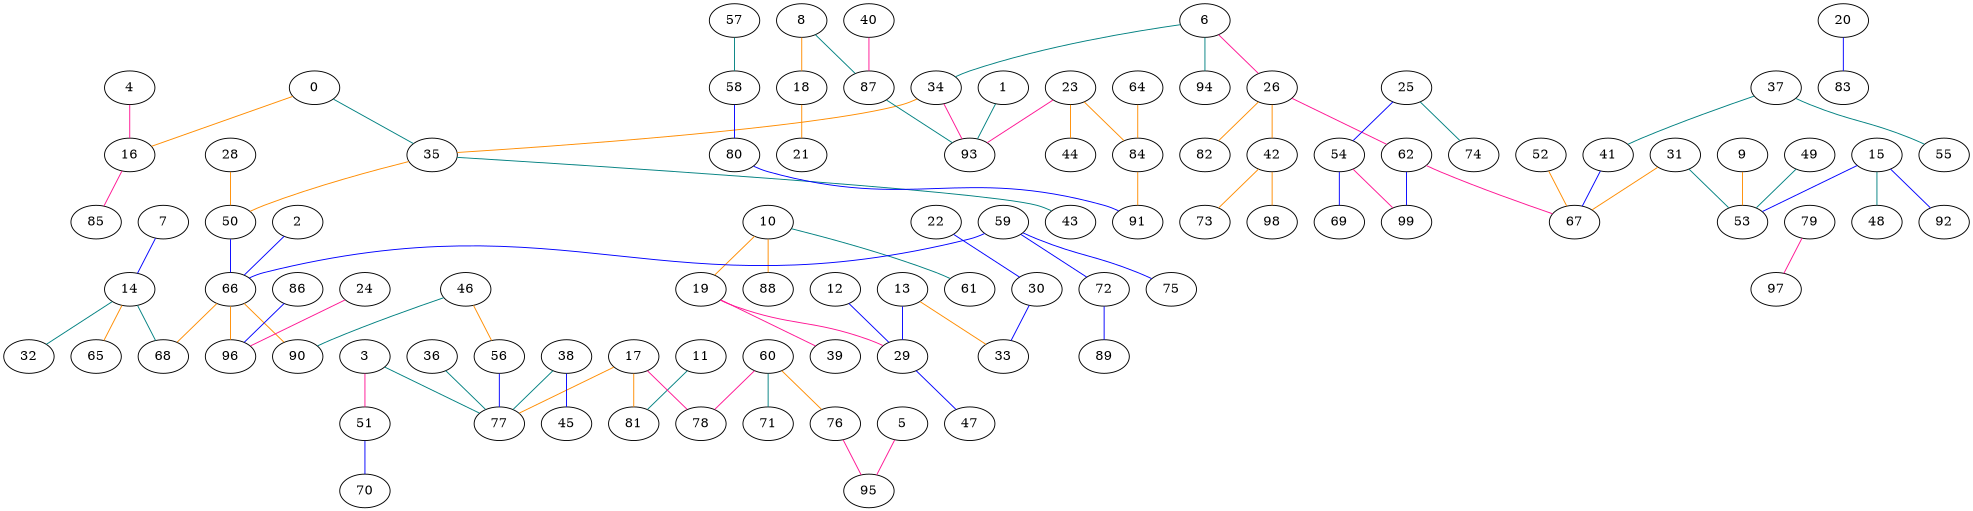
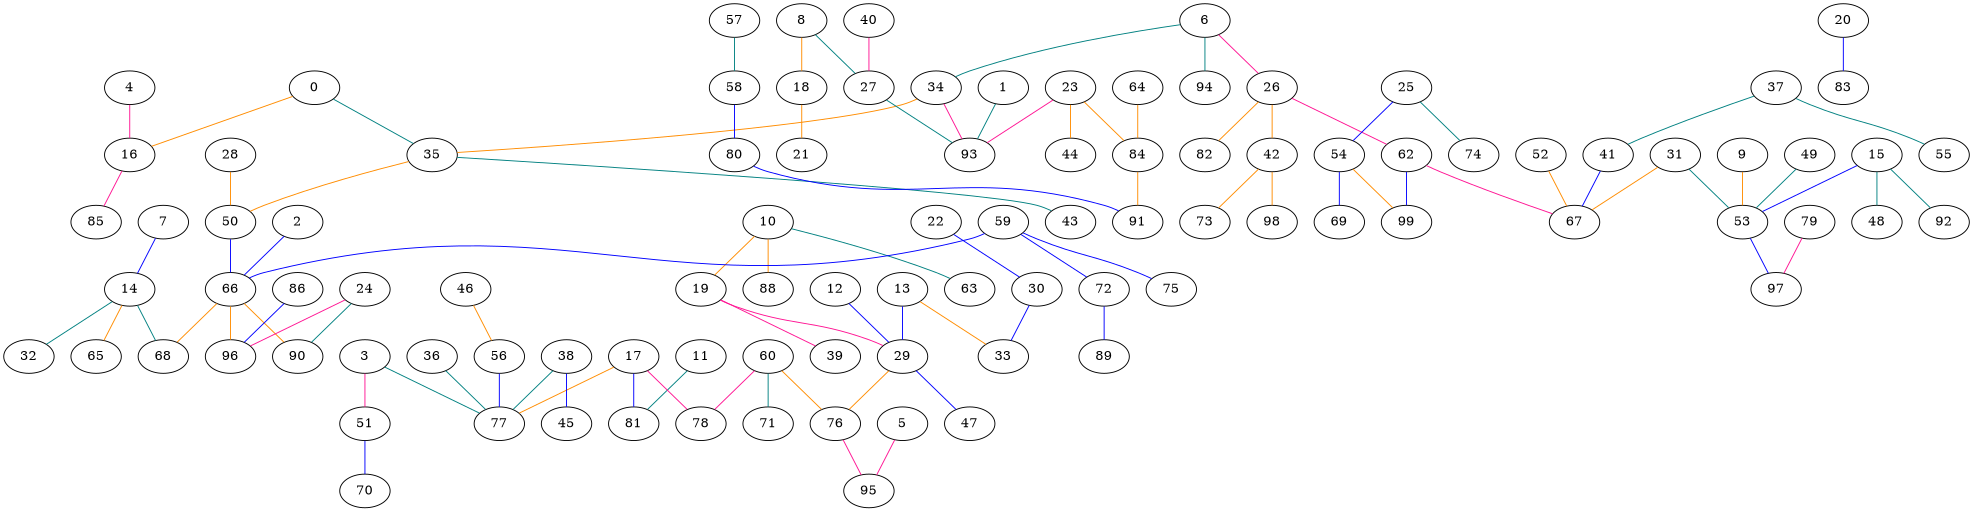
(869, 88) -> (869, 88)
(1373, 188) -> (1373, 188)
(1910, 188) -> (1910, 188)
none -> (1759, 256)
(970, 289) -> (970, 289)
(380, 321) -> (331, 323)
(634, 390) -> (634, 390)
none -> (869, 390)
